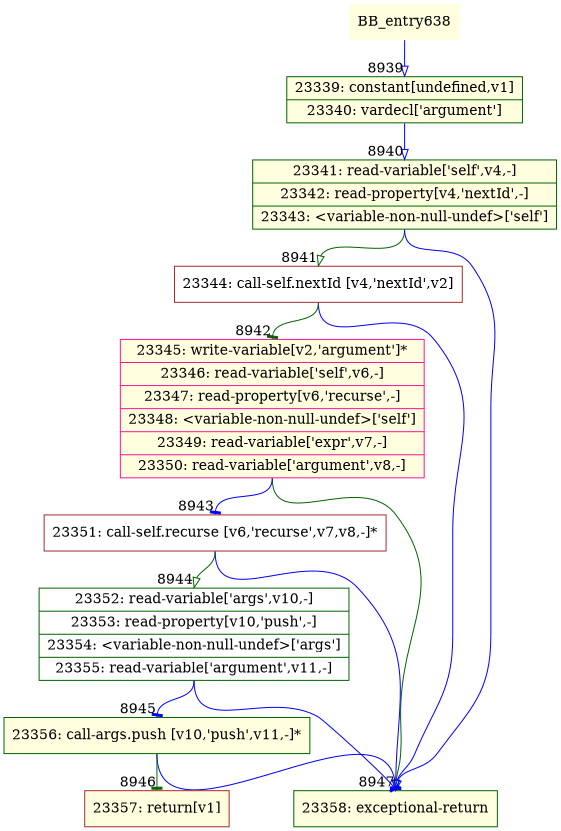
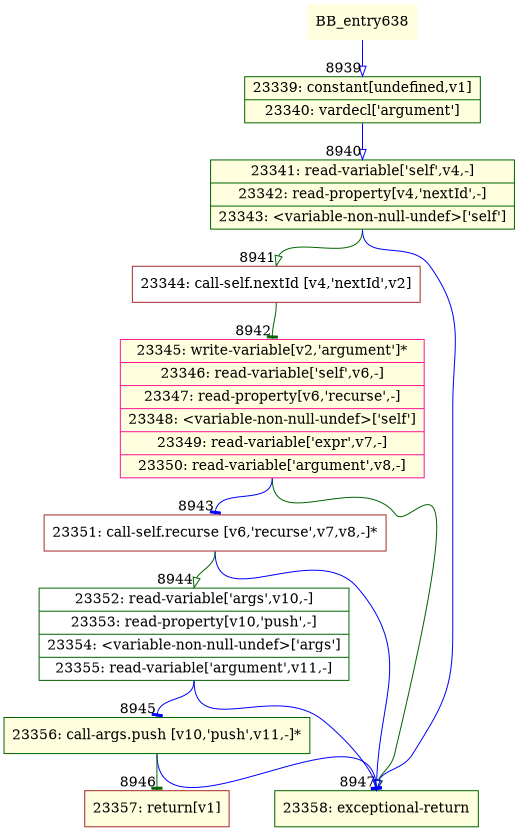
(455, 497) -> none
